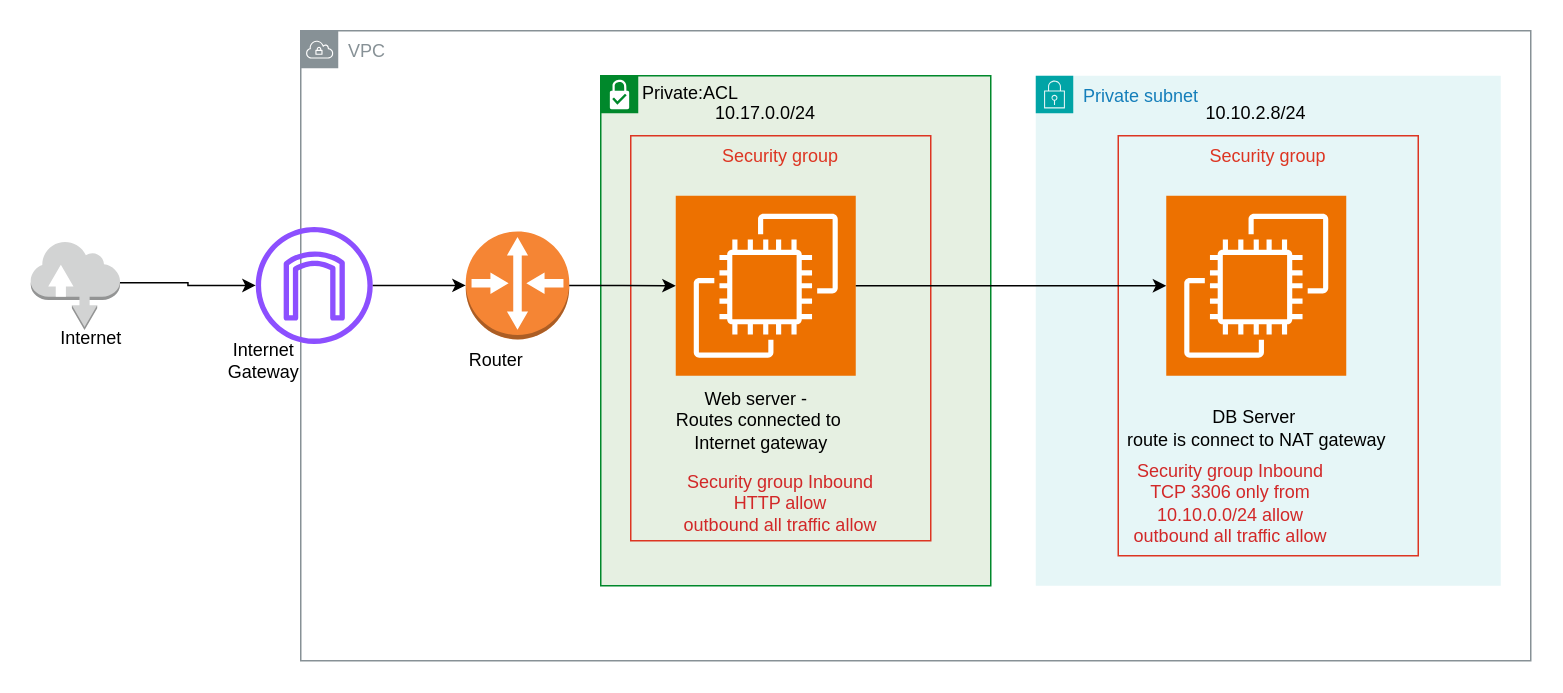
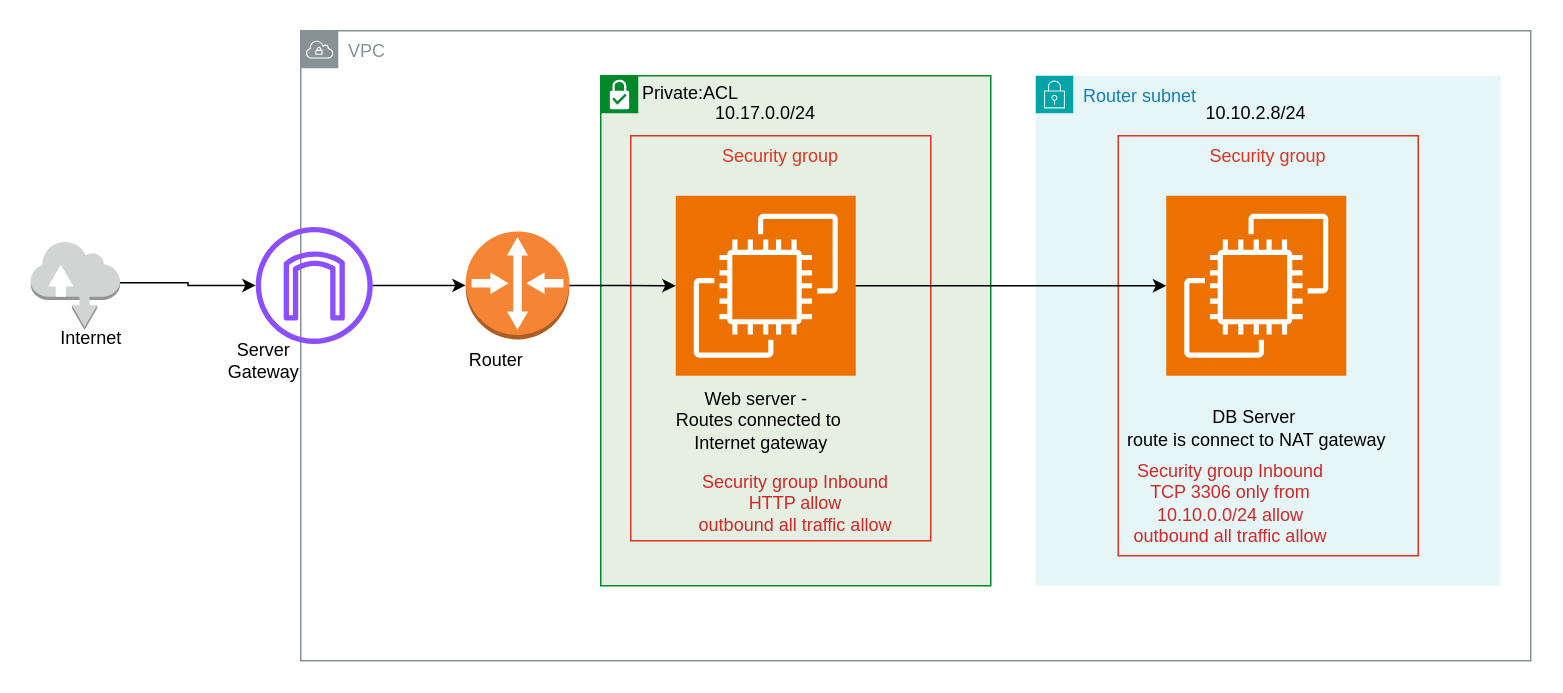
(1150, 97) -> (1147, 97)
(264, 361) -> (264, 361)
(781, 503) -> (796, 503)
